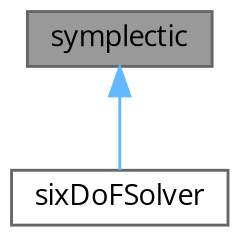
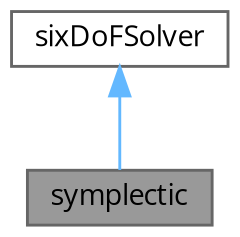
(120, 133) -> (120, 133)
